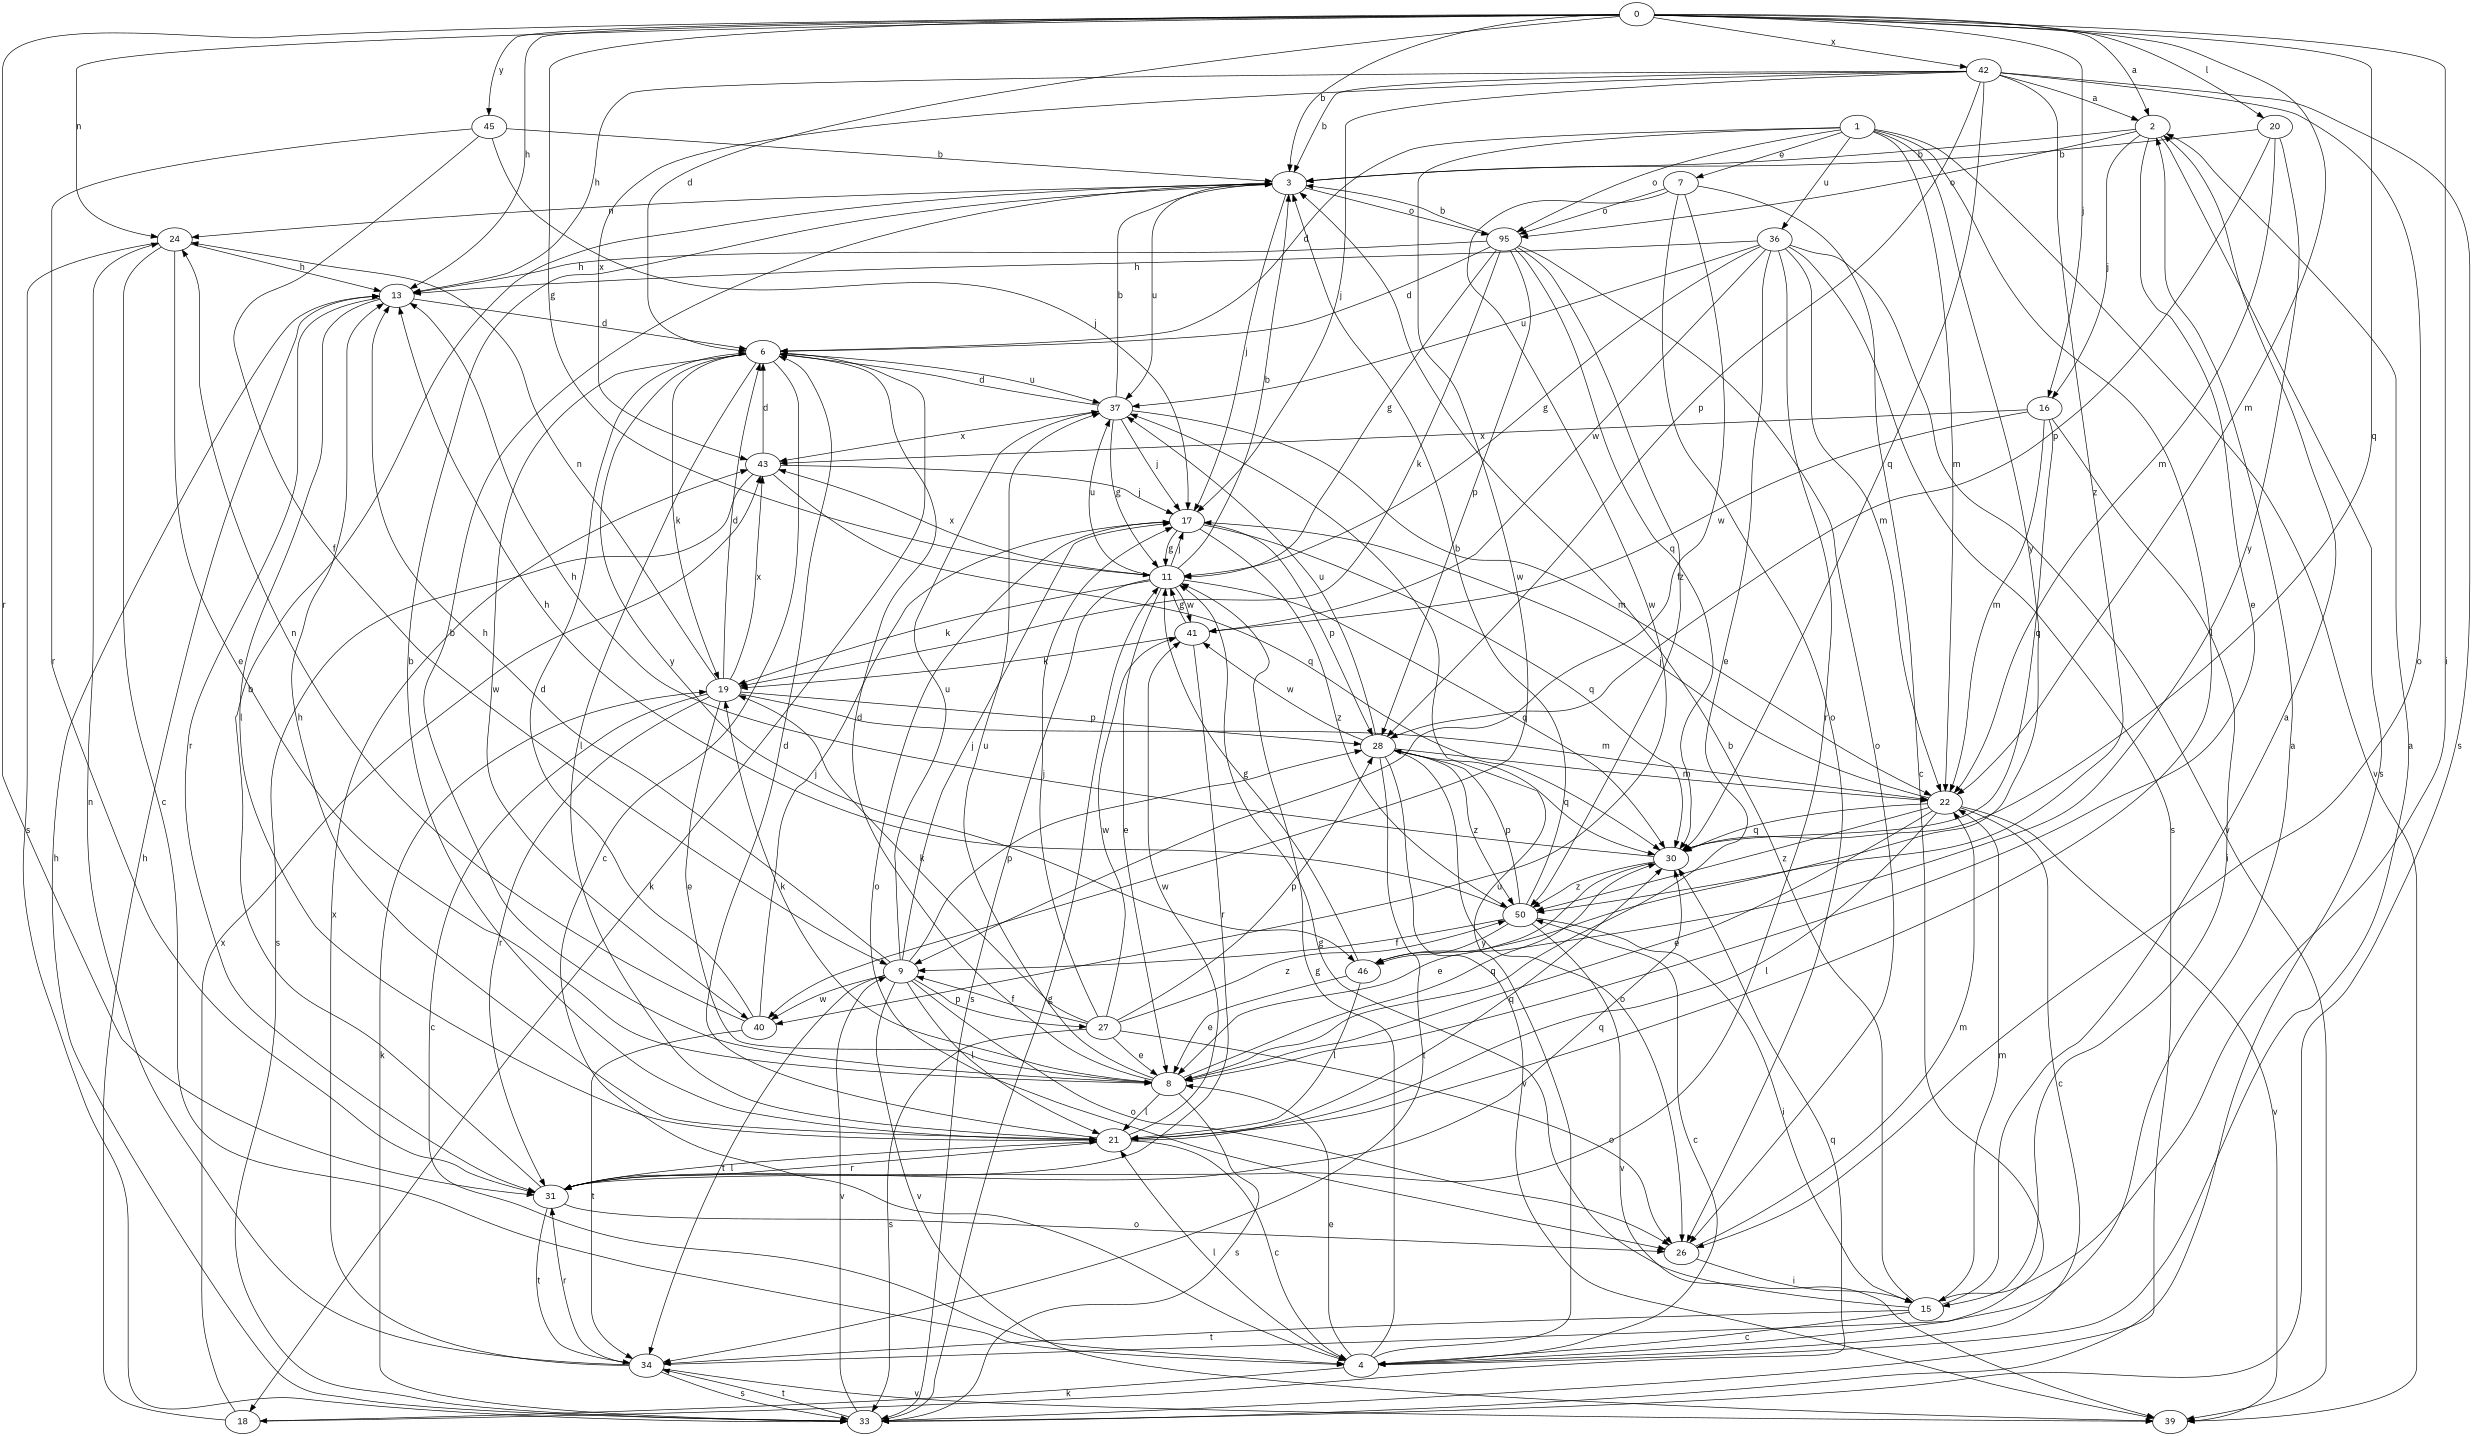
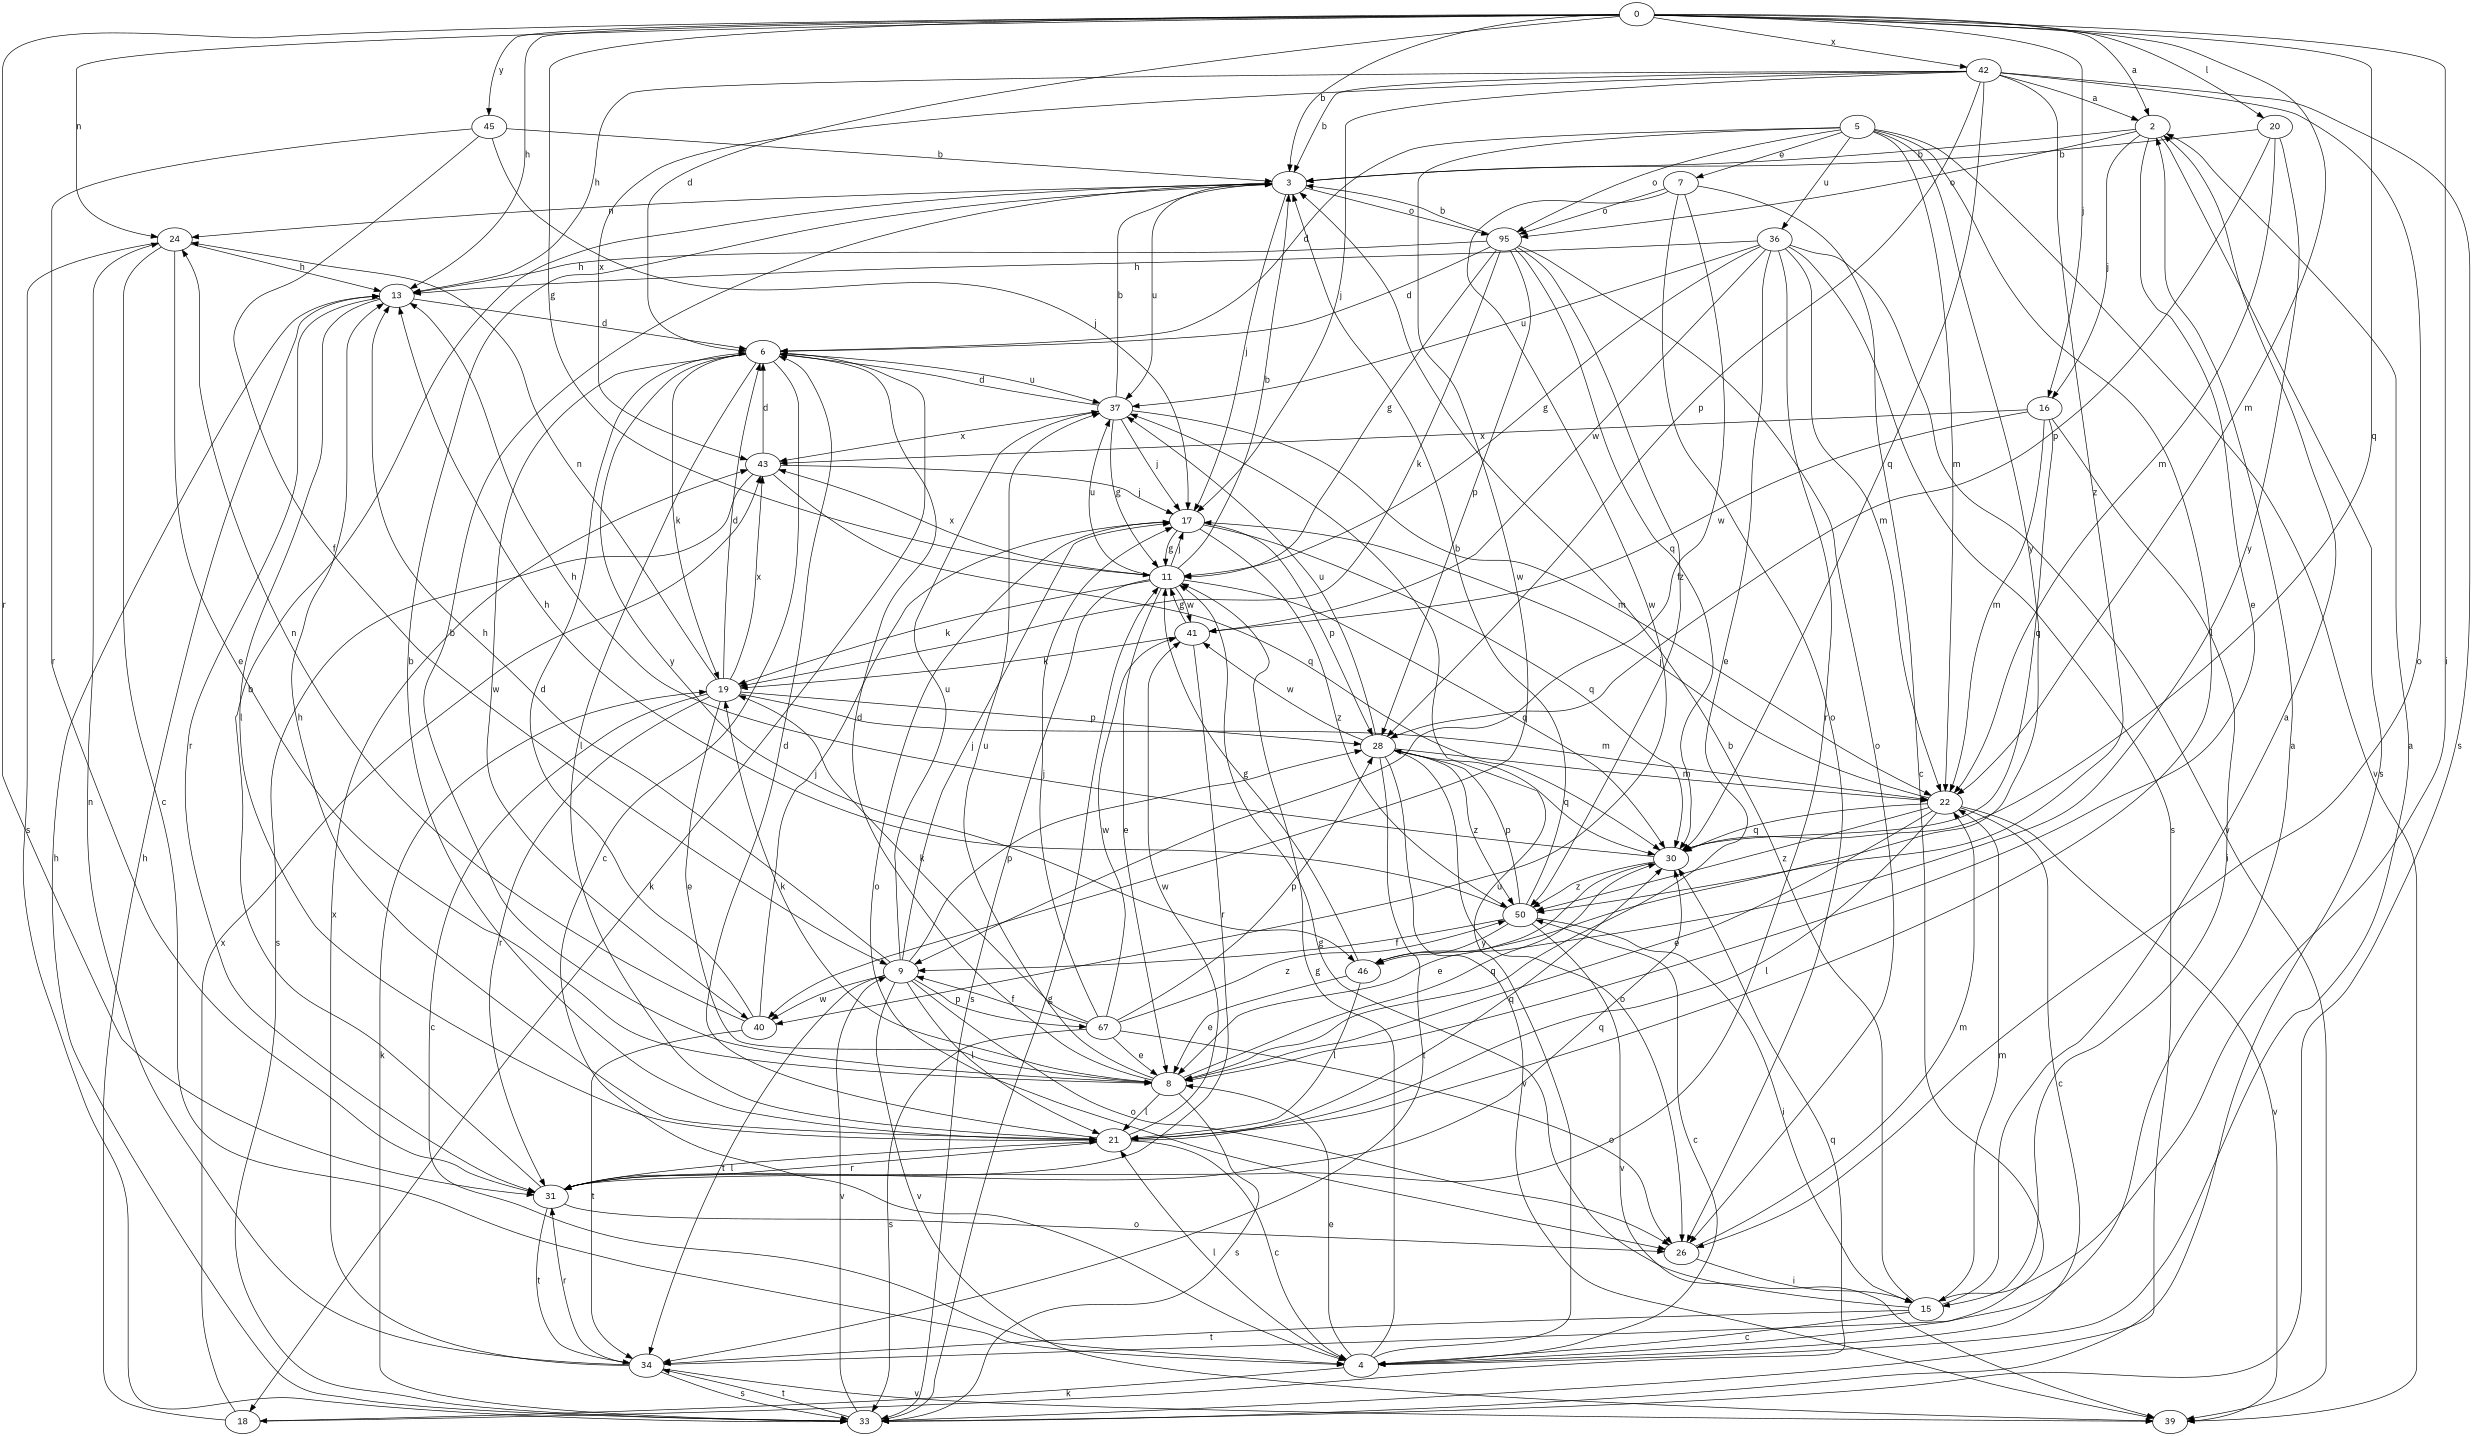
(1858, 127) -> (1858, 127)
(1104, 1028) -> (1104, 1028)
